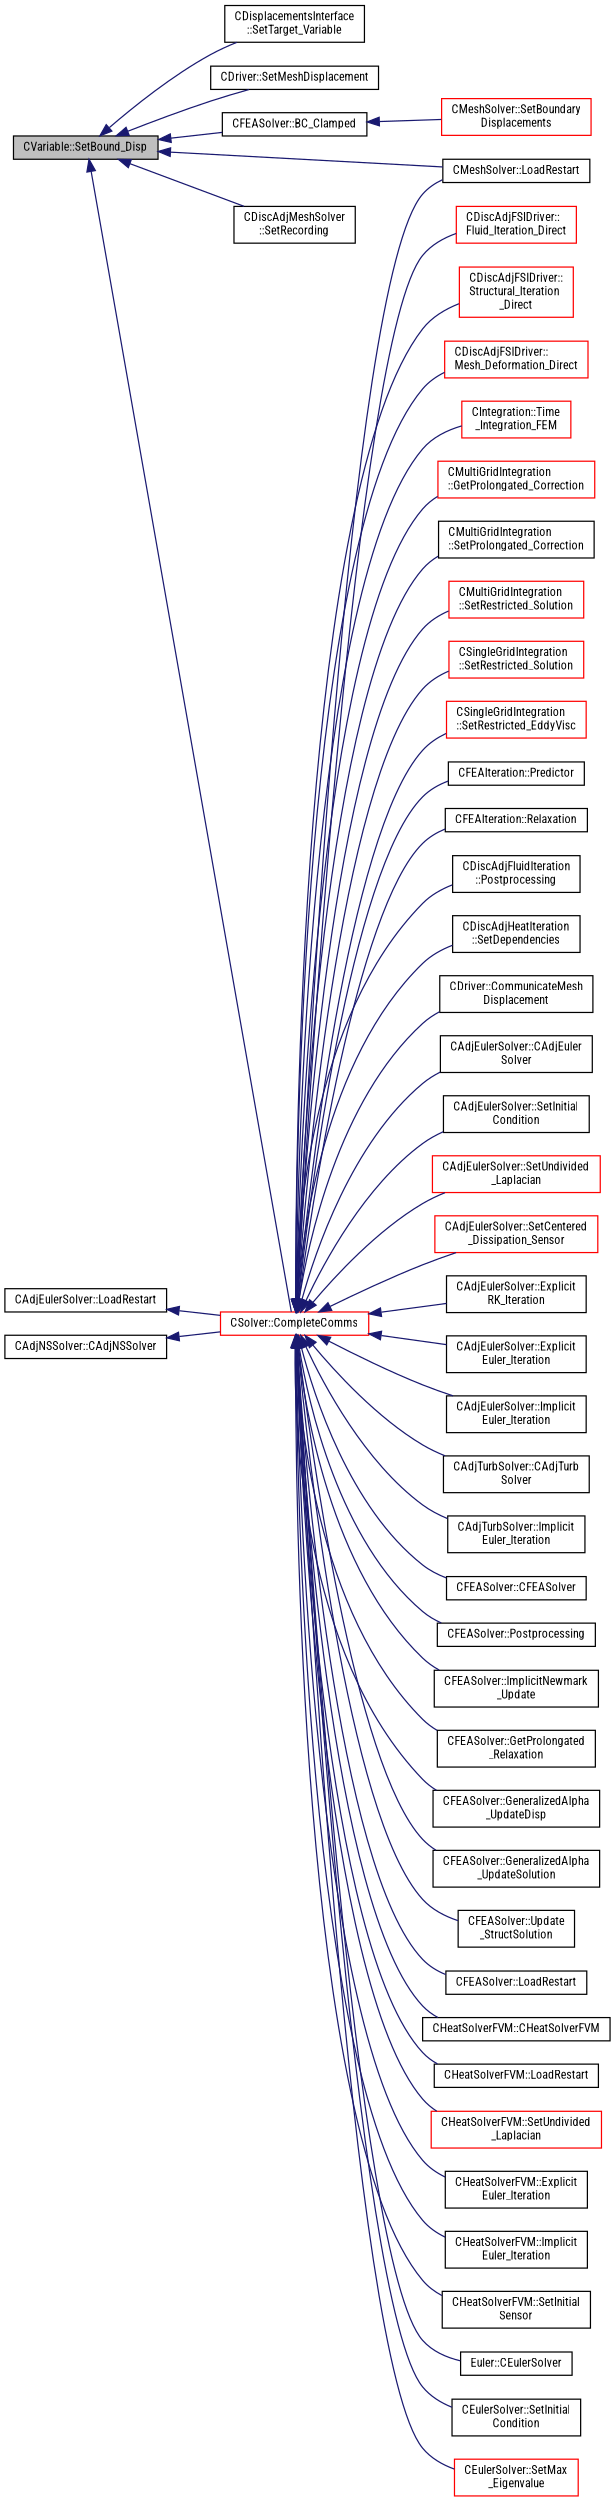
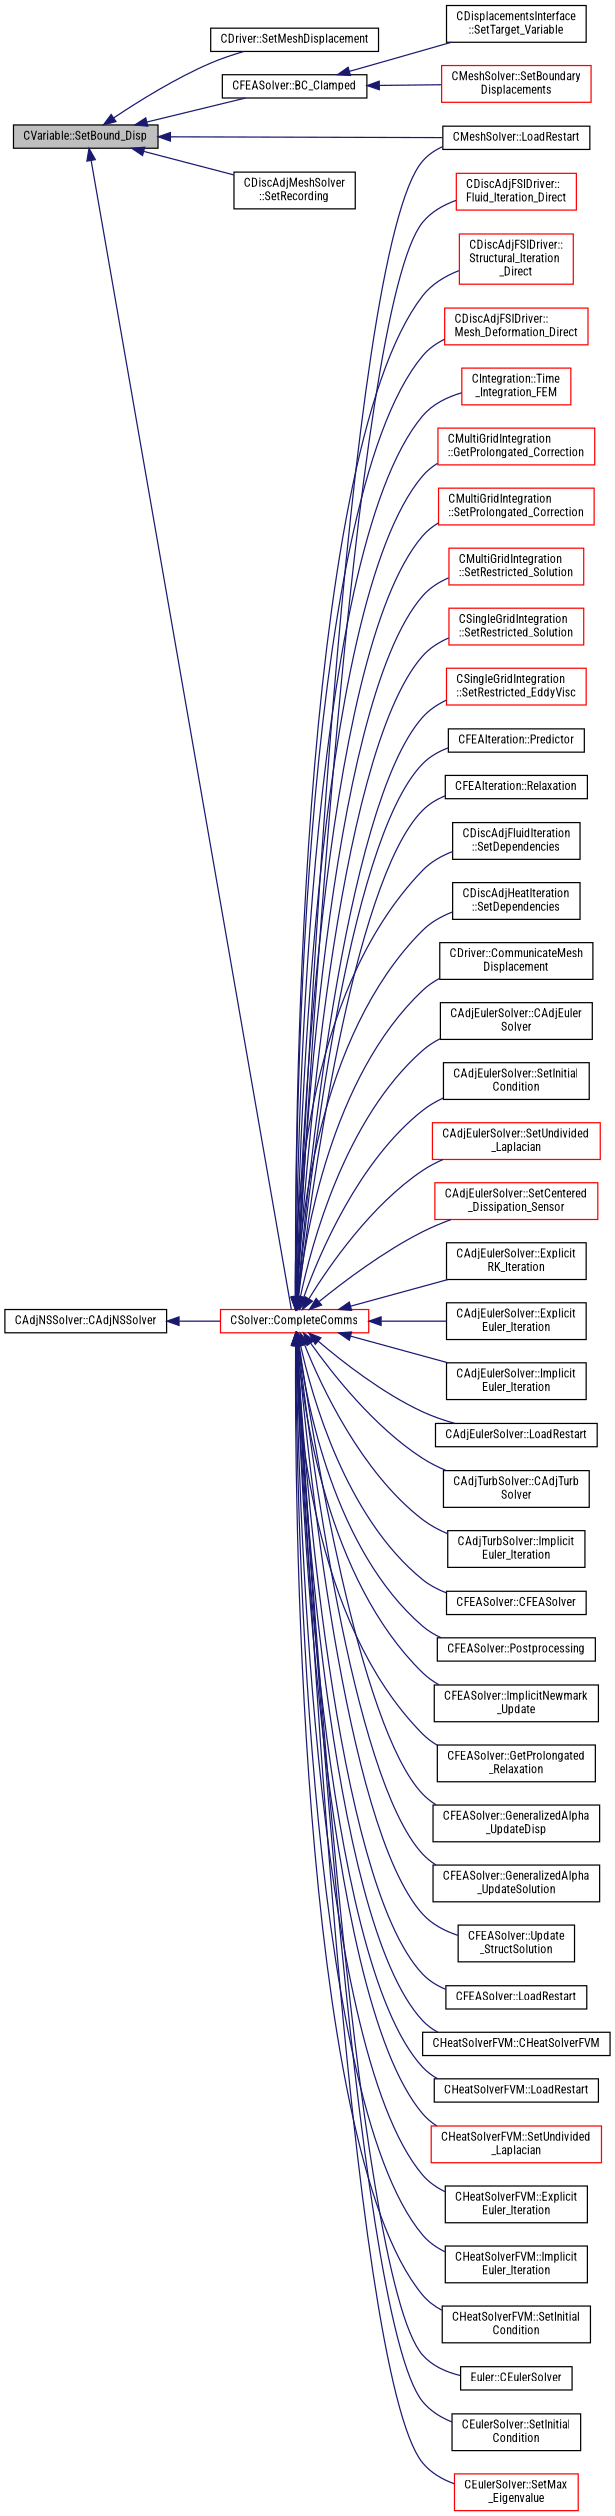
(170, 80) -> (400, 57)
(516, 540) -> (516, 507)
(516, 874) -> (516, 841)
(200, 1313) -> (382, 1389)
(516, 2310) -> (516, 2324)
